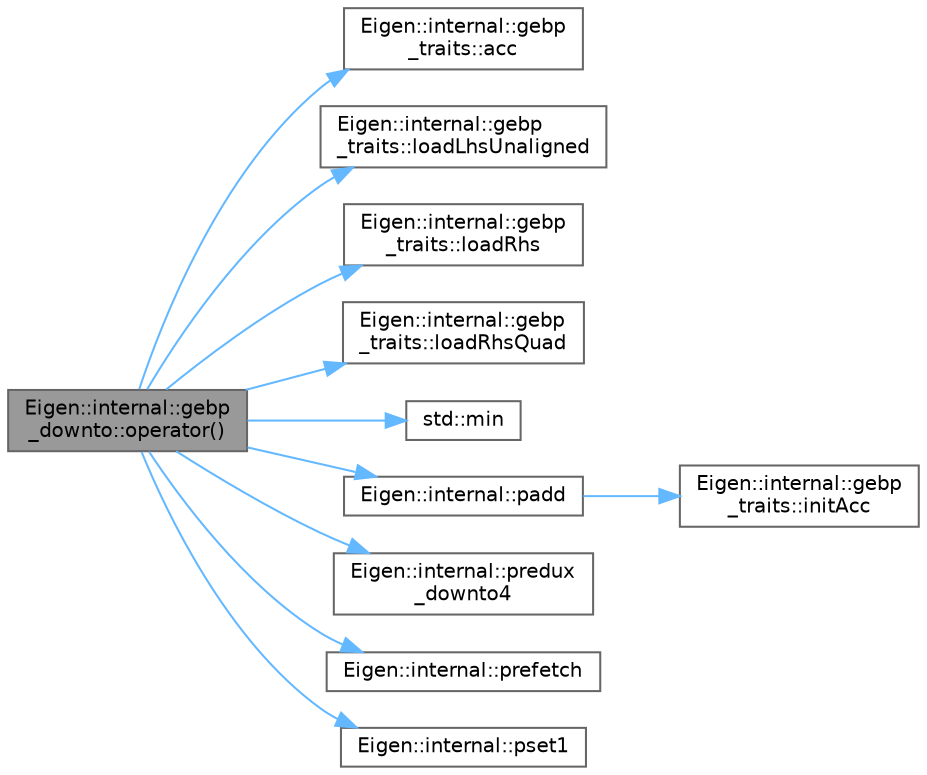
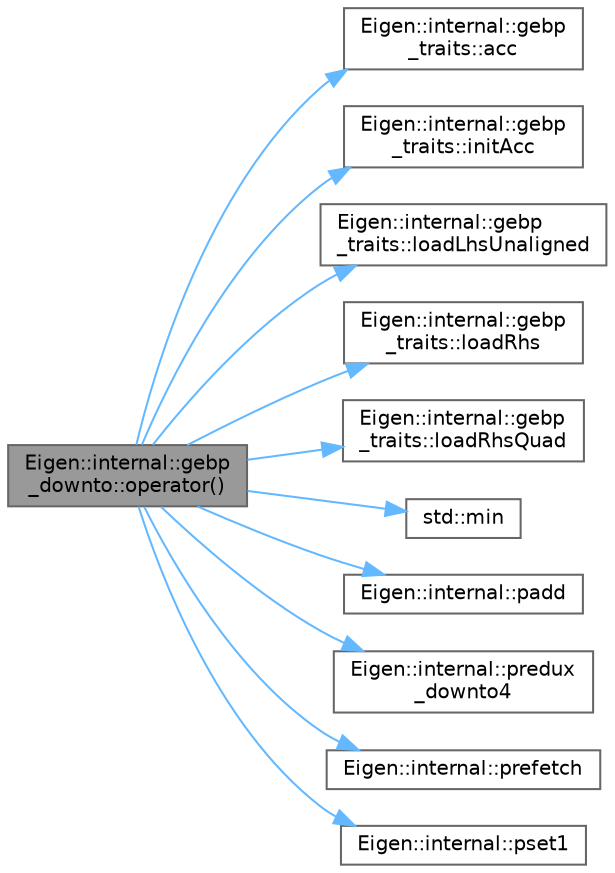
(621, 496) -> (220, 299)
